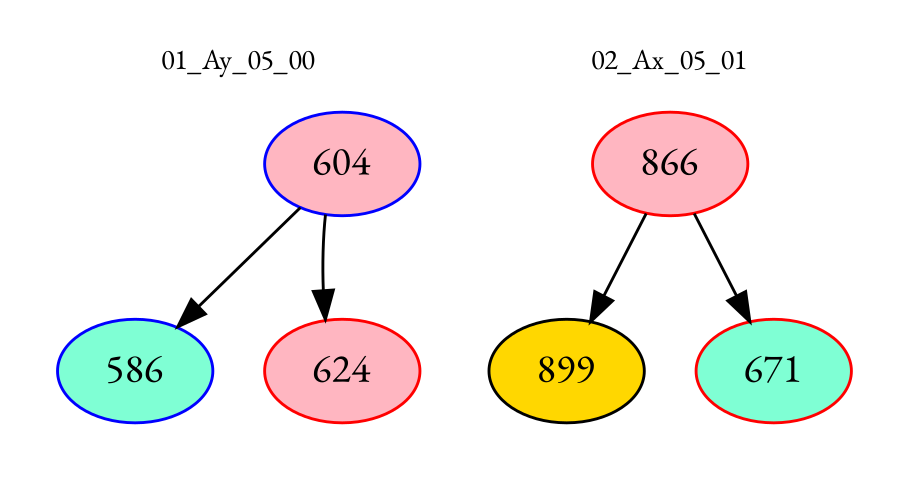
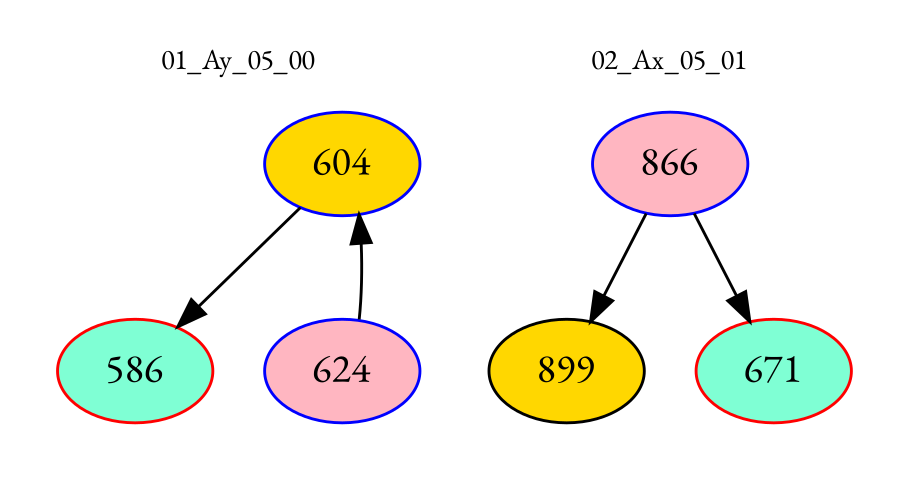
(342, 164) -> (342, 164)
(670, 164) -> (670, 164)
(323, 253) -> (362, 282)
(135, 371) -> (135, 371)
(342, 371) -> (342, 371)
